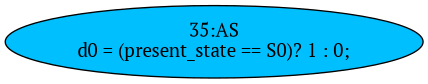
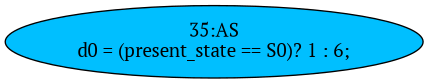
(214, 42) -> (214, 42)
